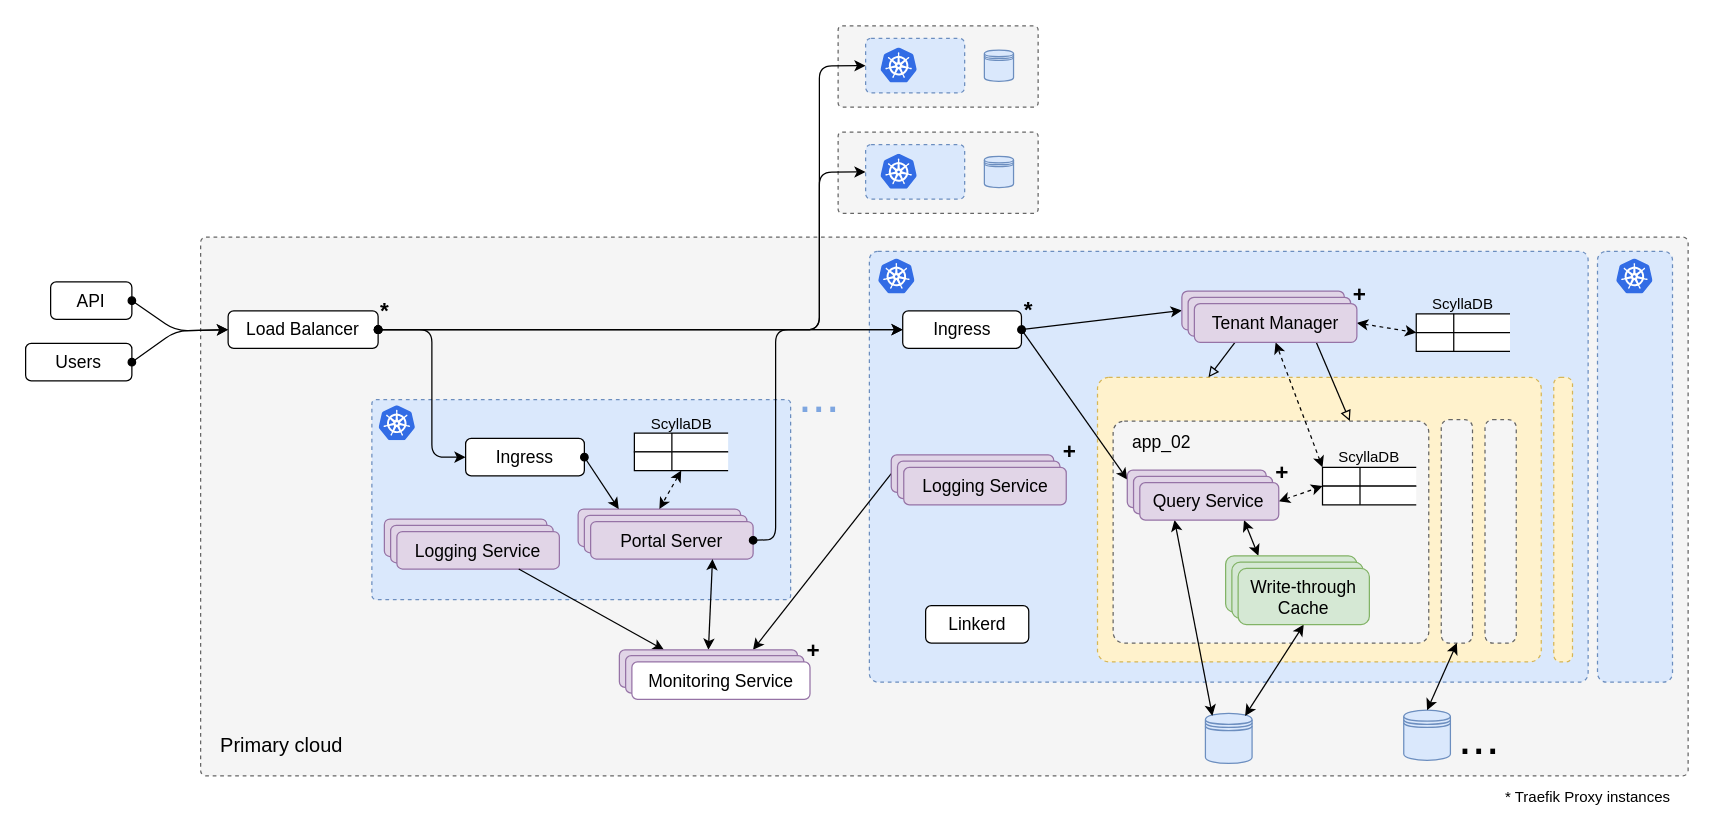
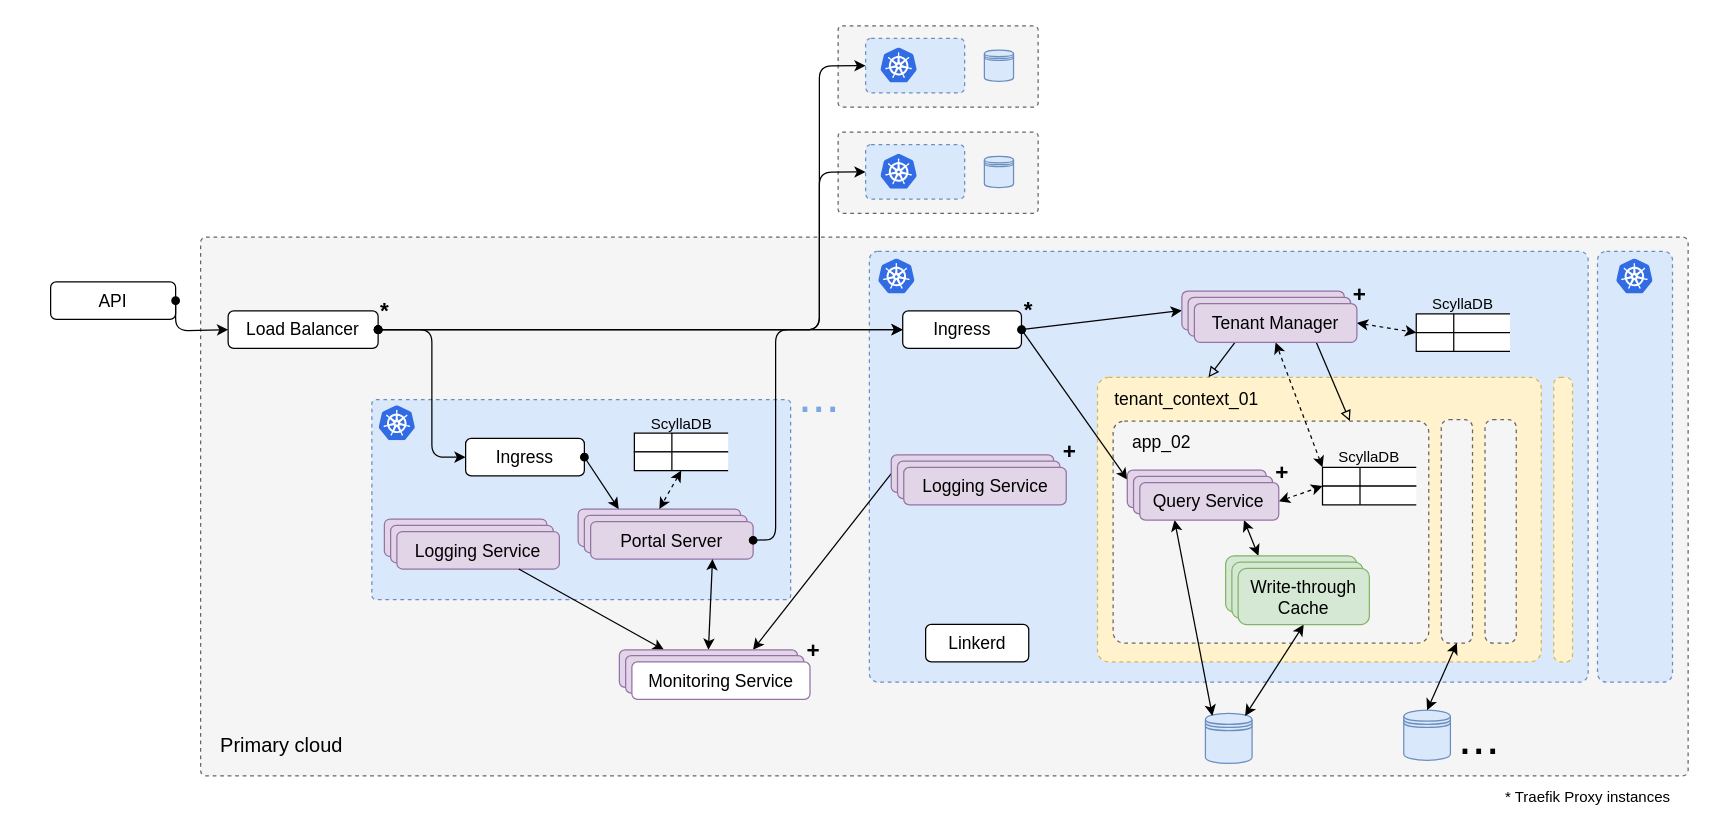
(91, 300) -> (113, 300)
(155, 346) -> none
(79, 362) -> none
none -> (1187, 400)
(977, 624) -> (977, 643)
